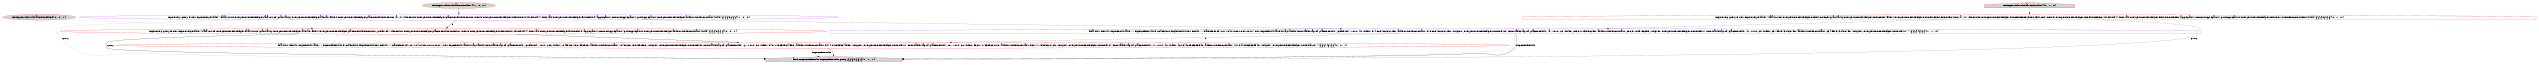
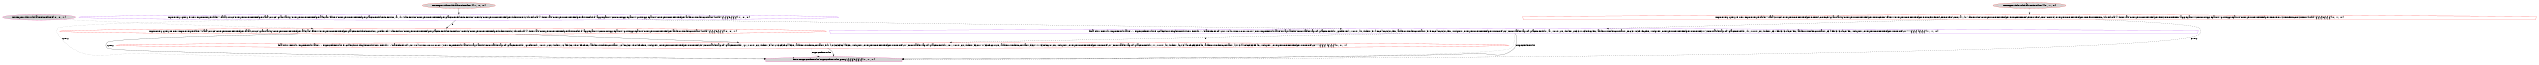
(2030, 5) -> (2030, 5)
